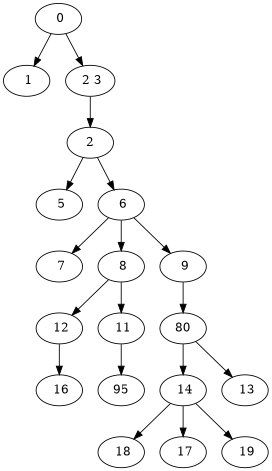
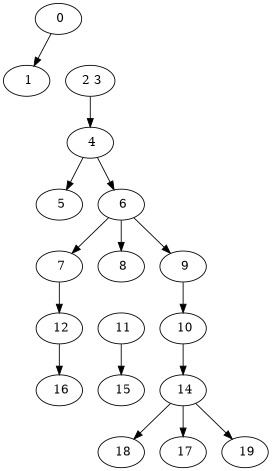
(72, 46) -> none
(90, 143) -> (90, 143)
(121, 293) -> none
(93, 294) -> (59, 293)
(183, 328) -> (183, 328)
(121, 390) -> (121, 390)
(245, 390) -> none
